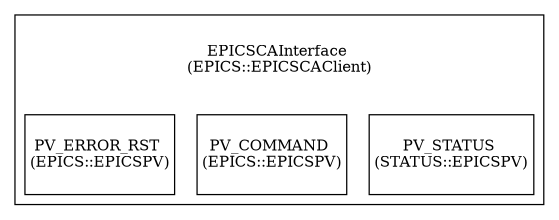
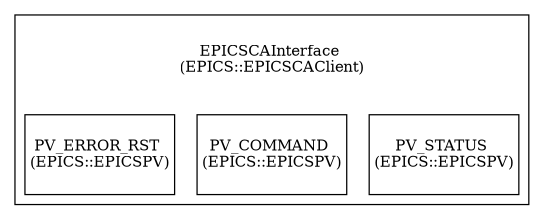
(451, 162) -> (444, 162)
